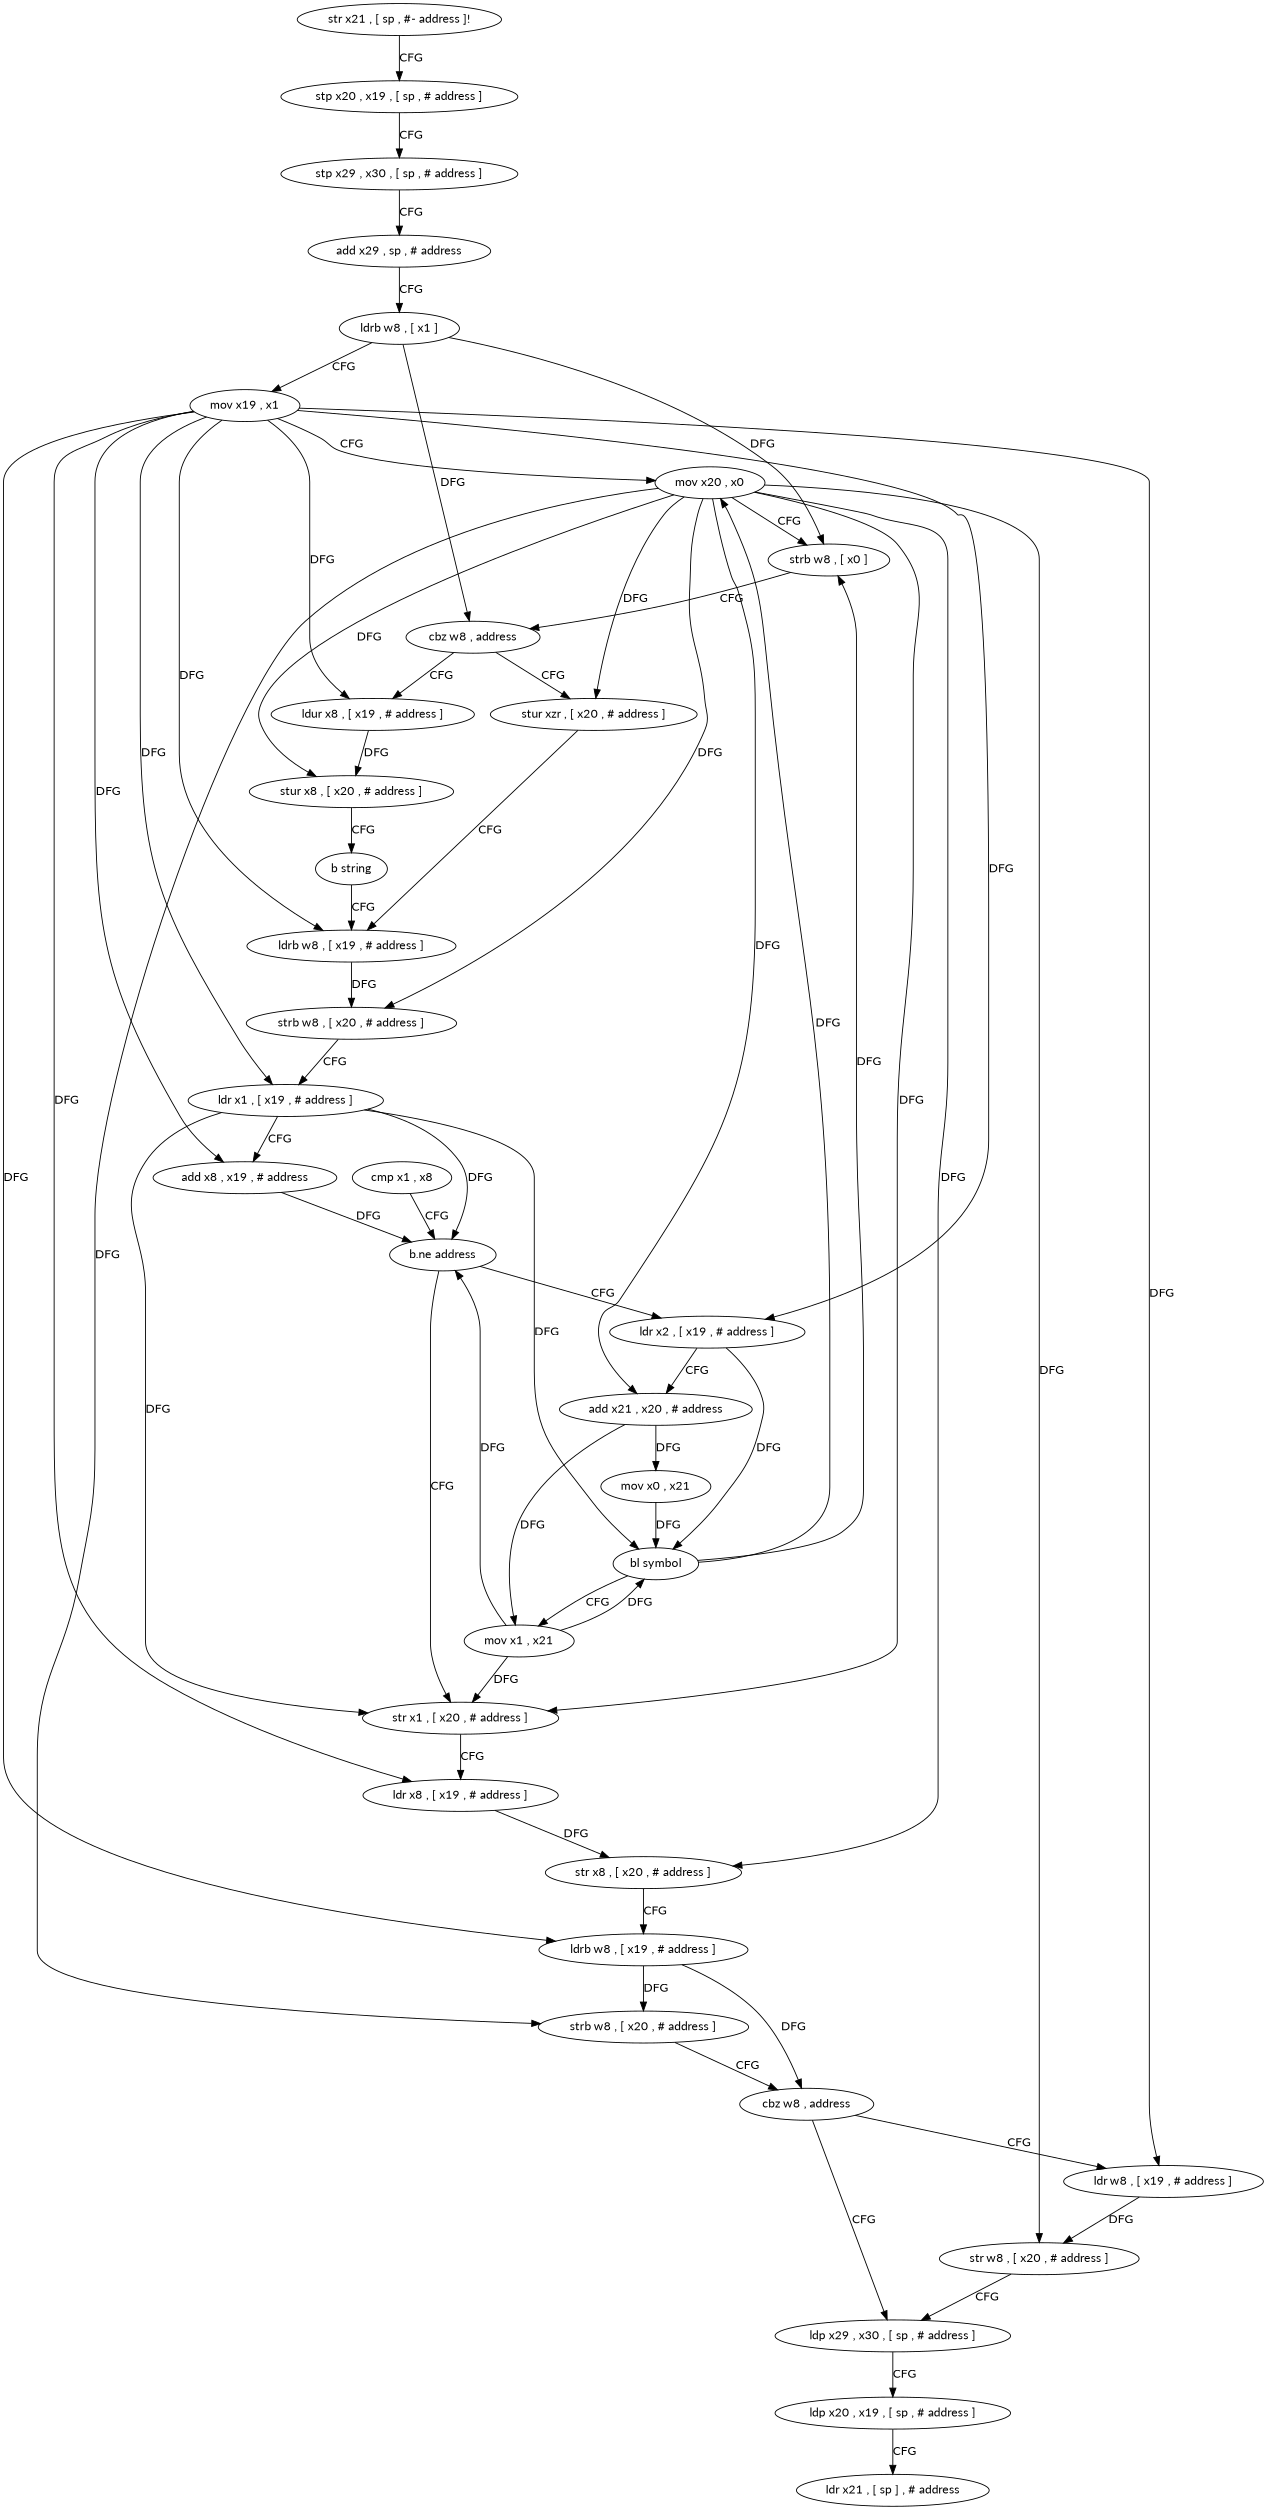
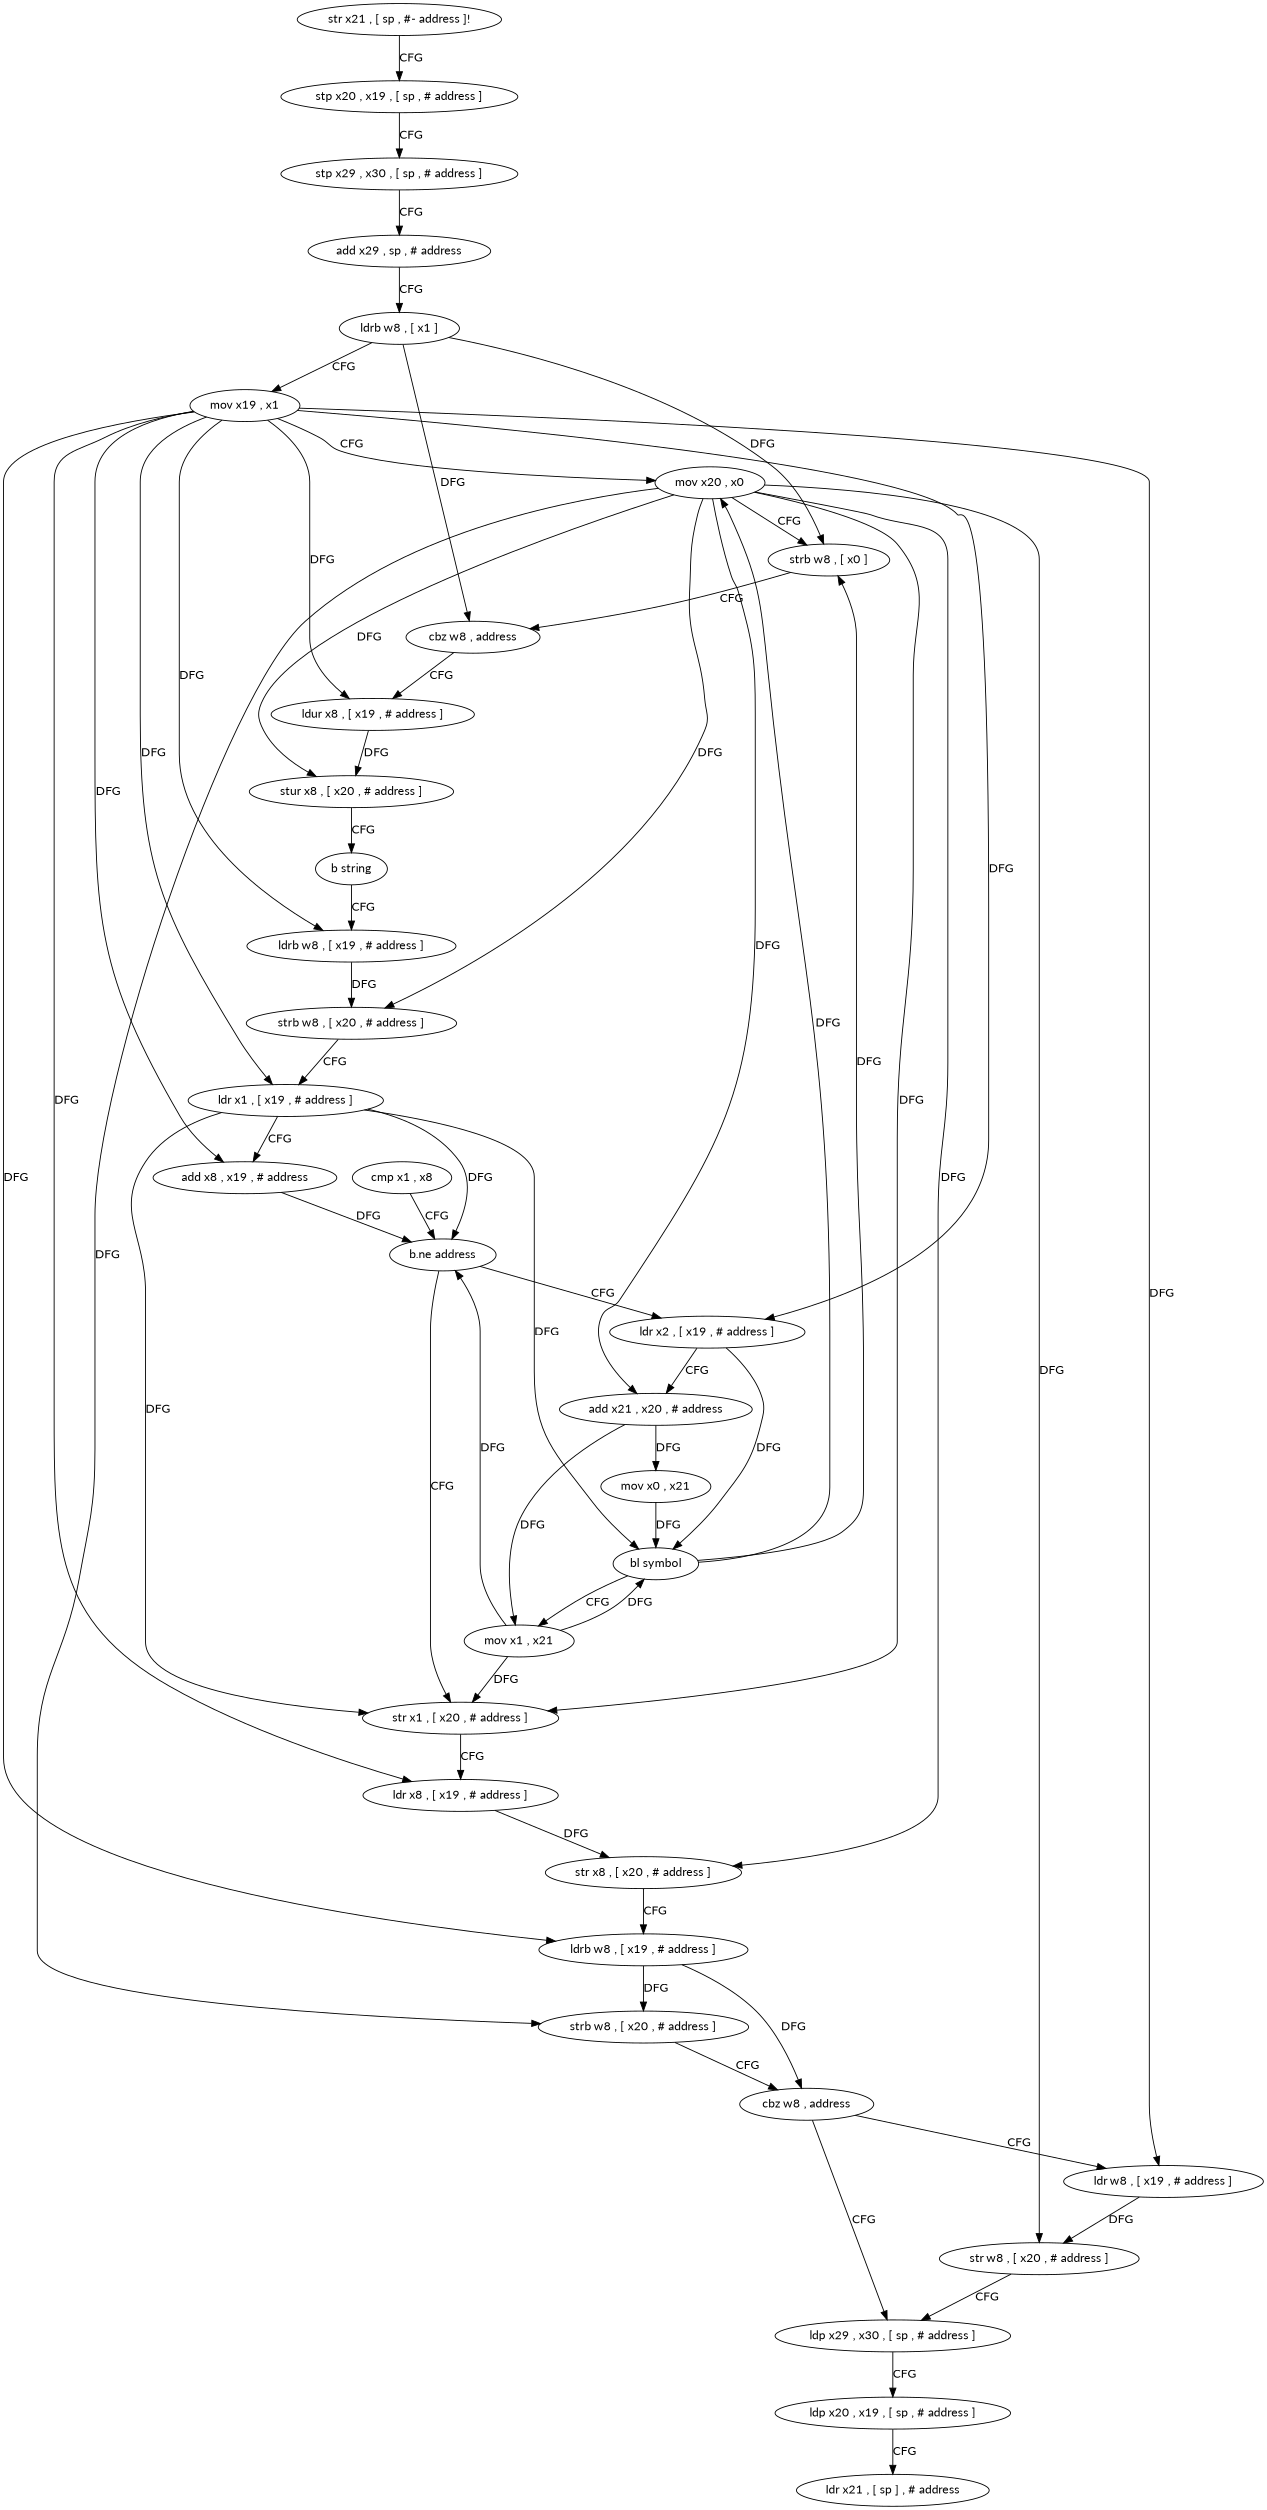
(594, 714) -> none
